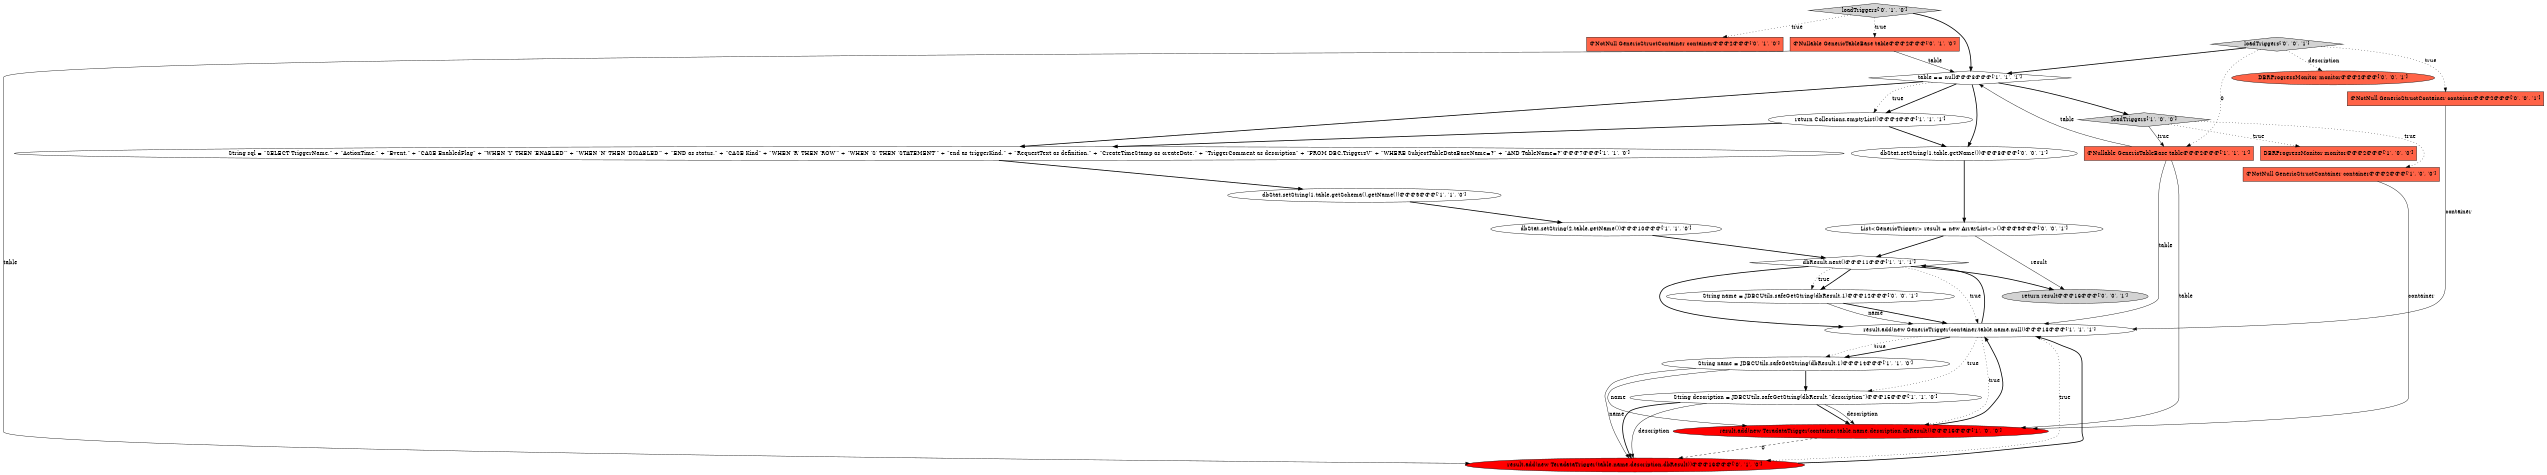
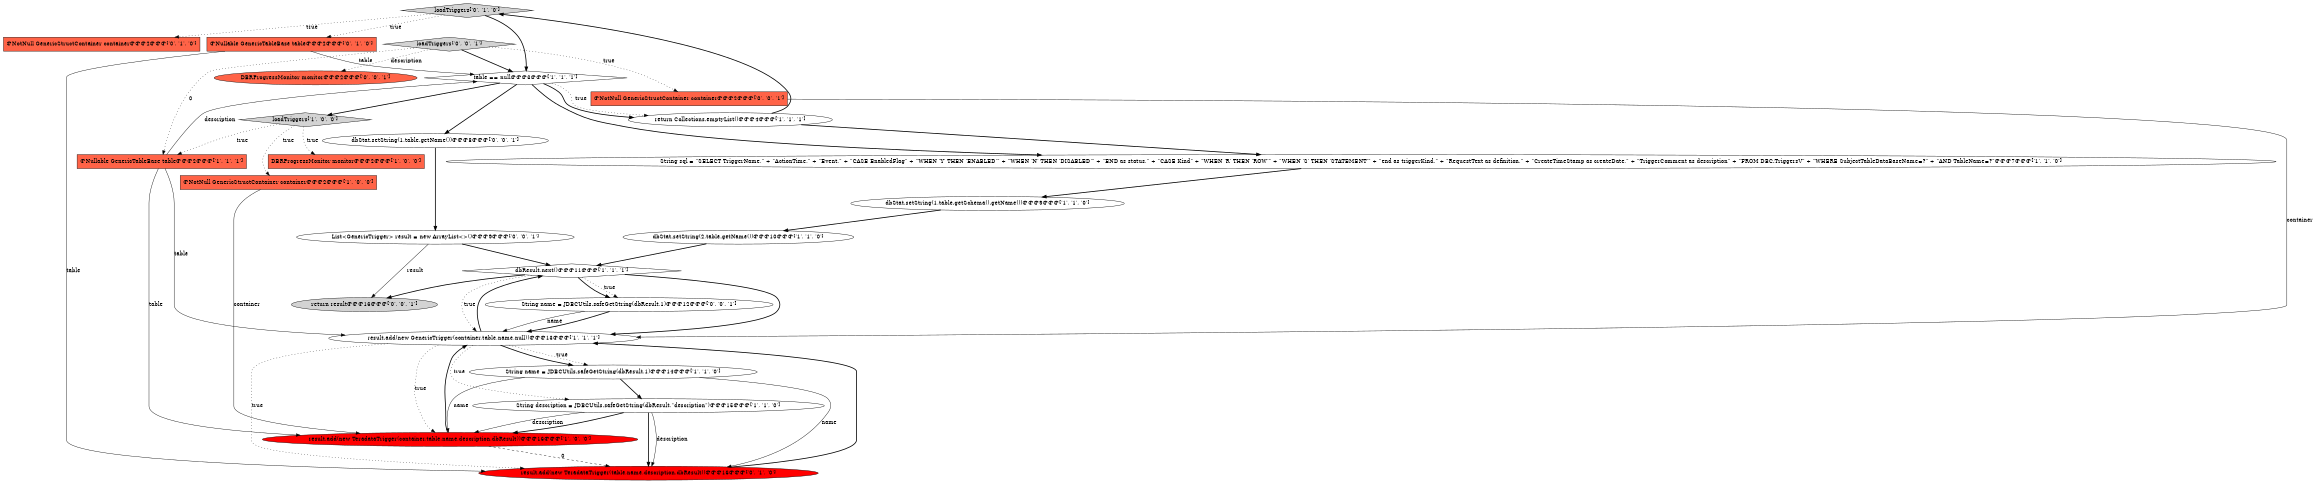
(2068, 120) -> (220, 120)
(2155, 135) -> (230, 136)
(1916, 136) -> (667, 41)
